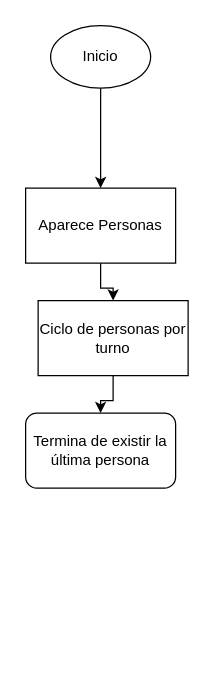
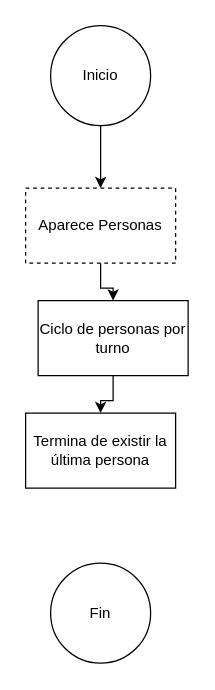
(101, 57) -> (101, 76)
(101, 226) -> (101, 226)
(101, 451) -> (101, 451)
none -> (101, 613)
